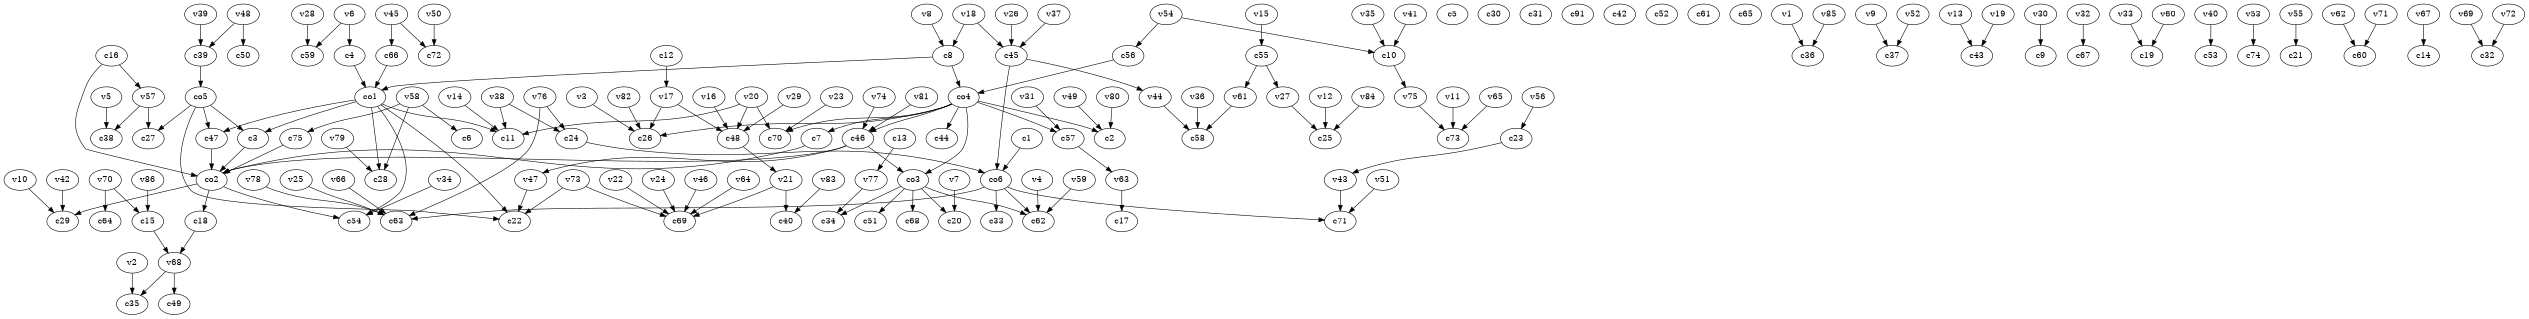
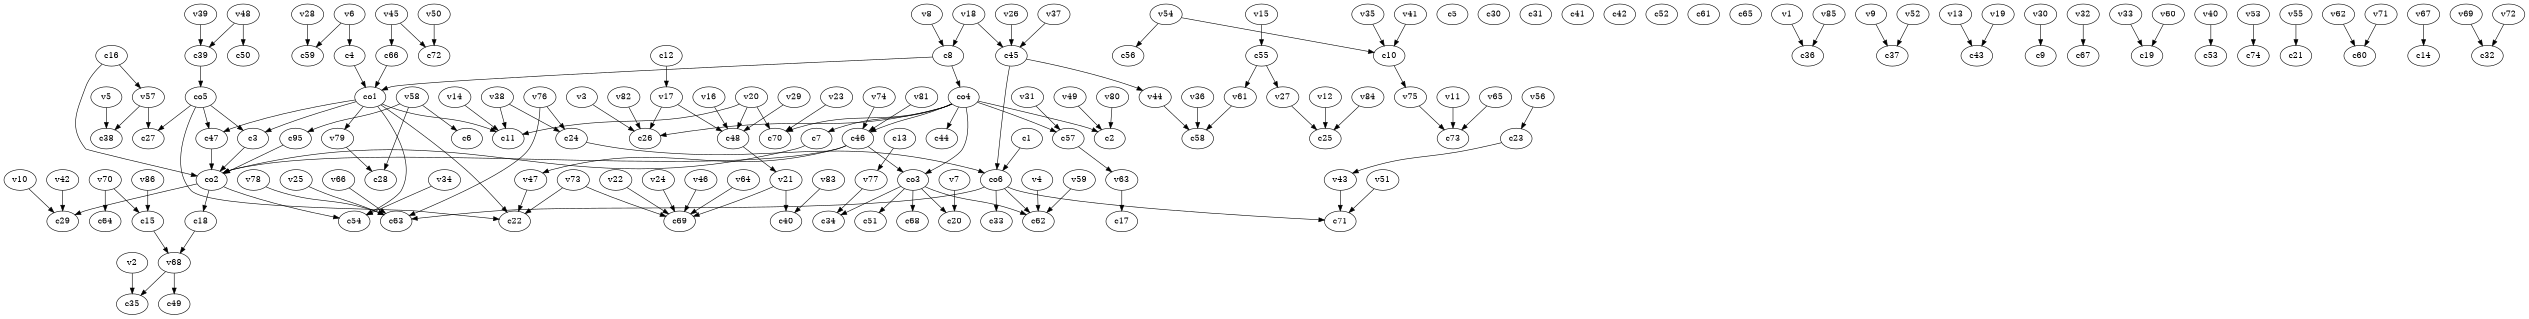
(1578, 14) -> (1578, 14)
(1049, 76) -> none
(375, 136) -> (358, 113)
(296, 139) -> (296, 139)
